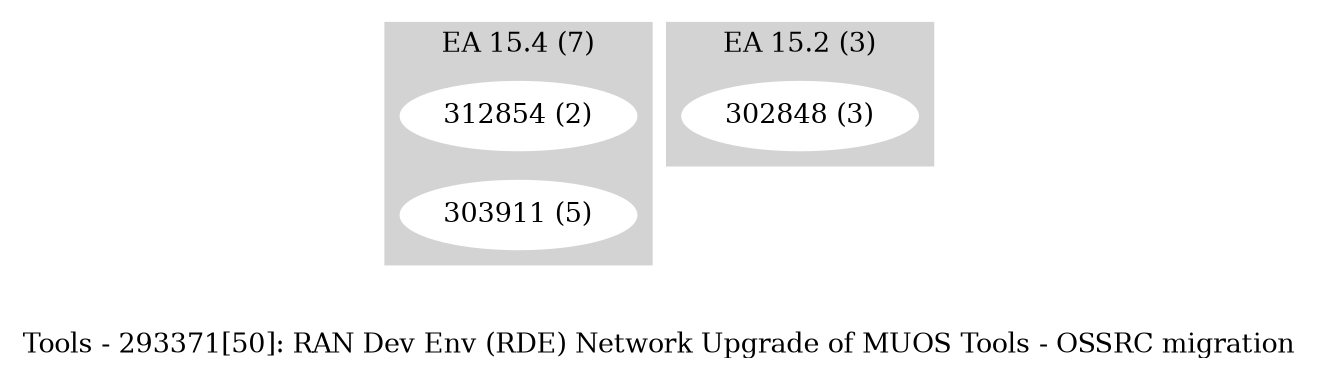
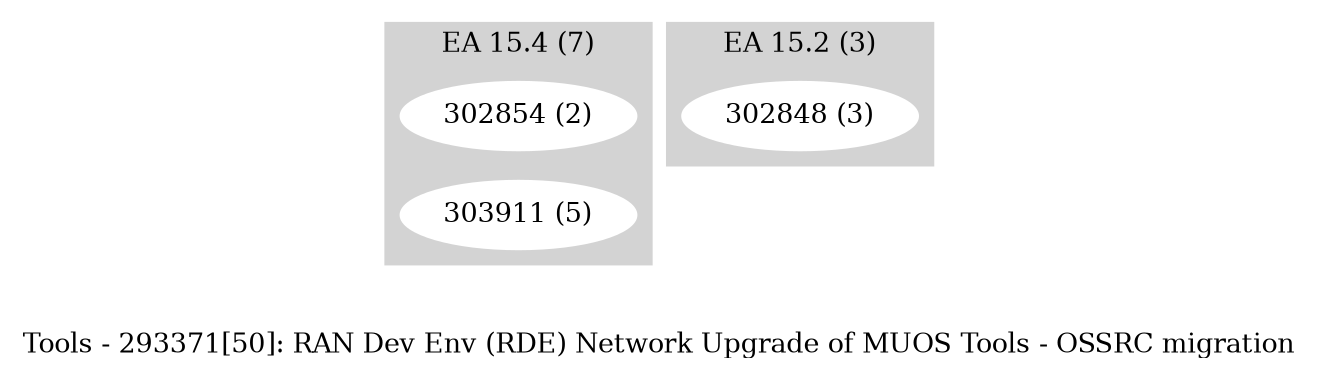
(519, 116) -> (519, 116)
